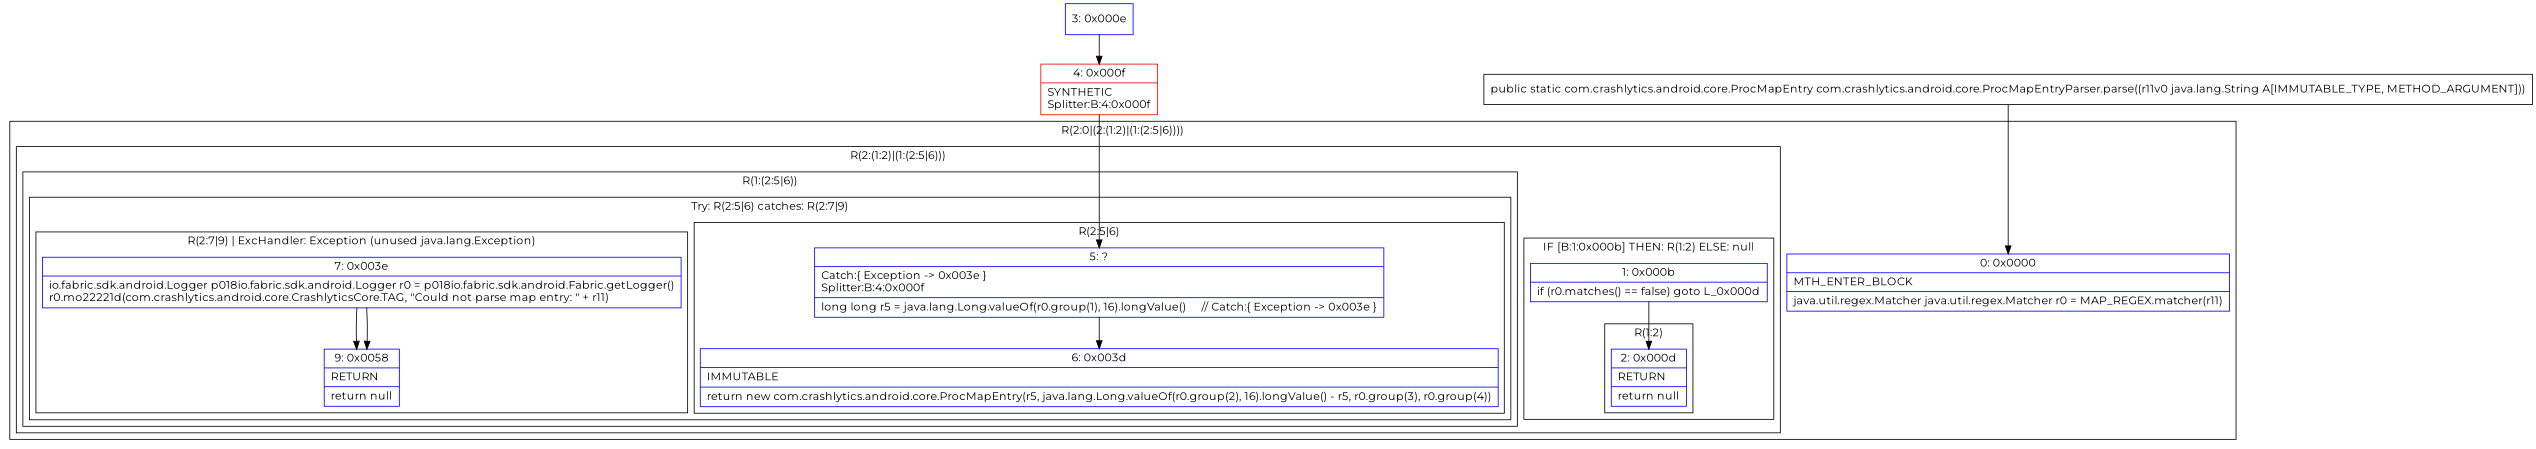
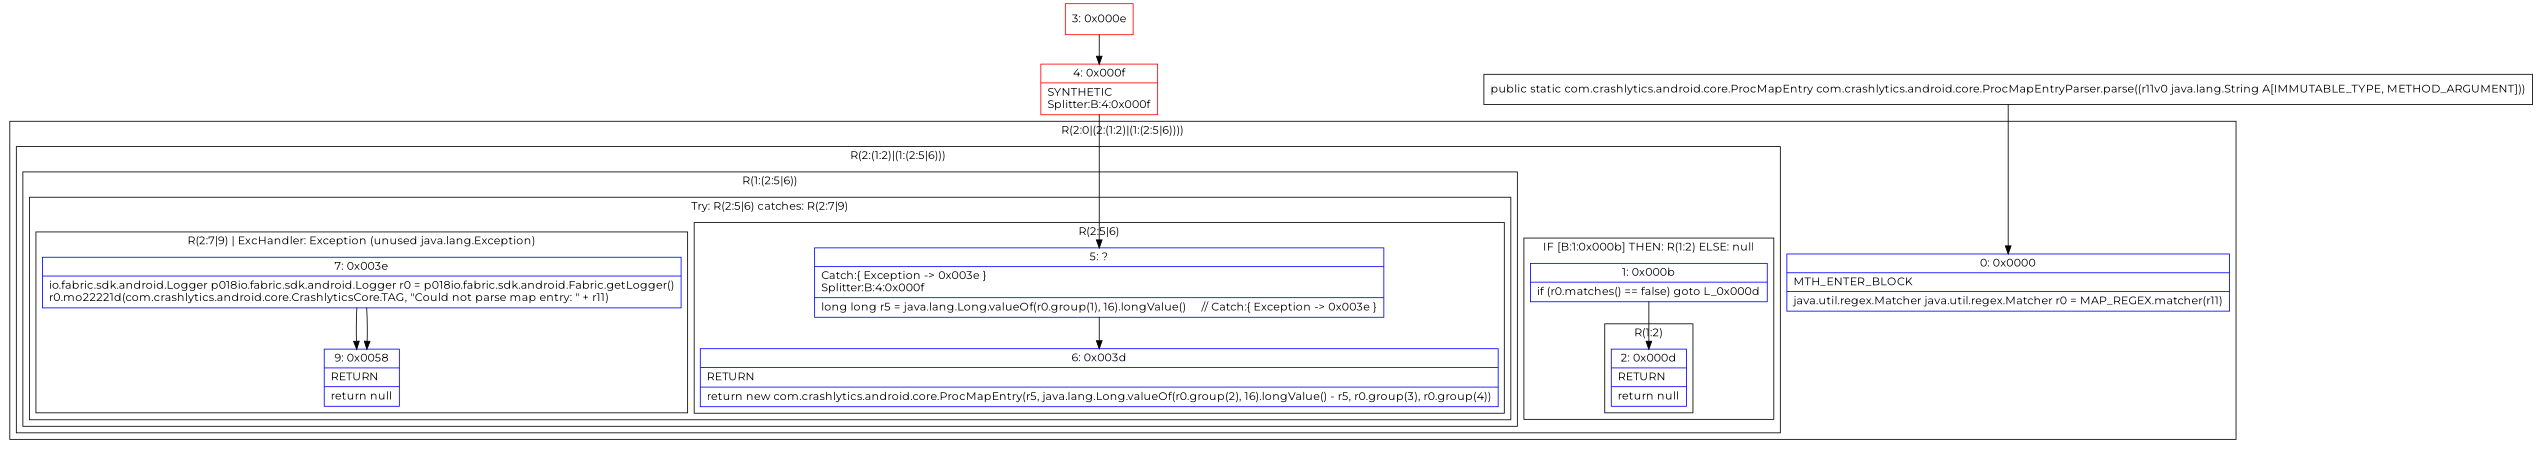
(1099, 19) -> (1099, 19)
(743, 377) -> (731, 377)
